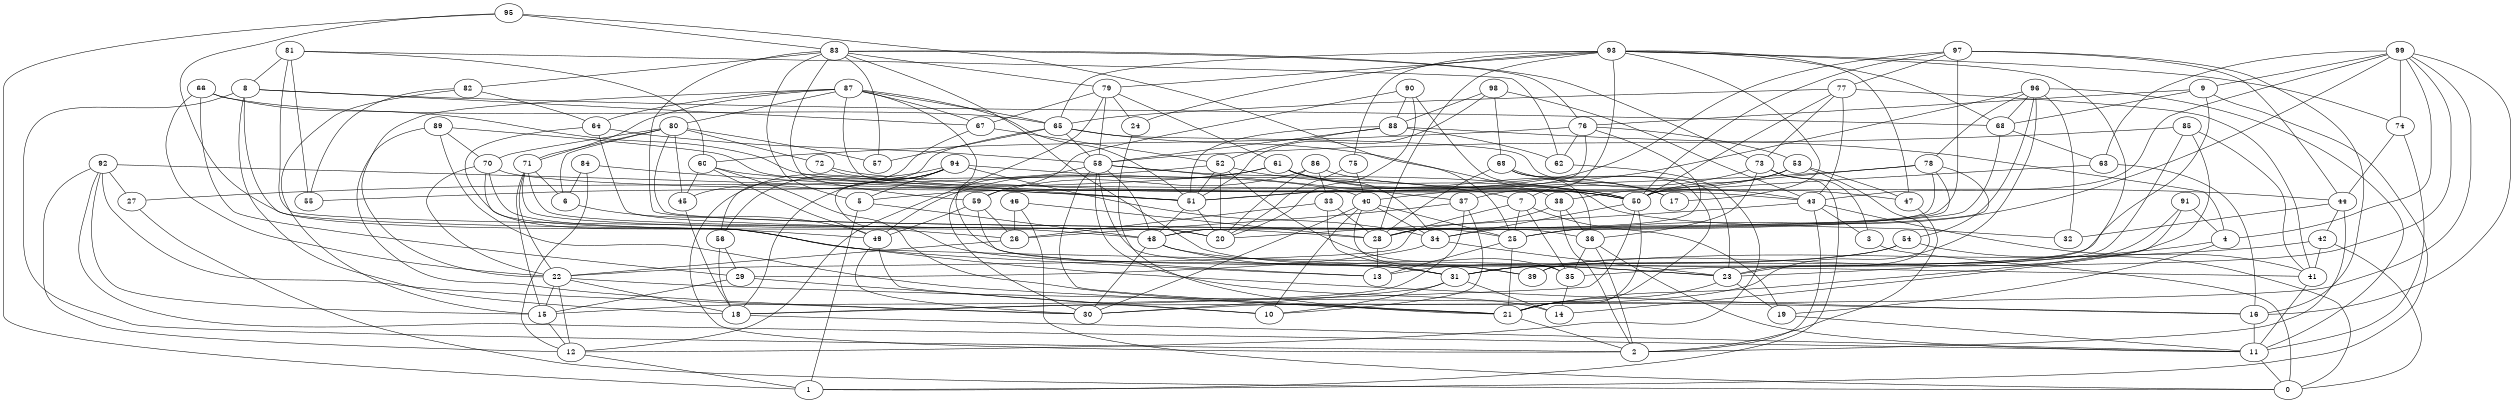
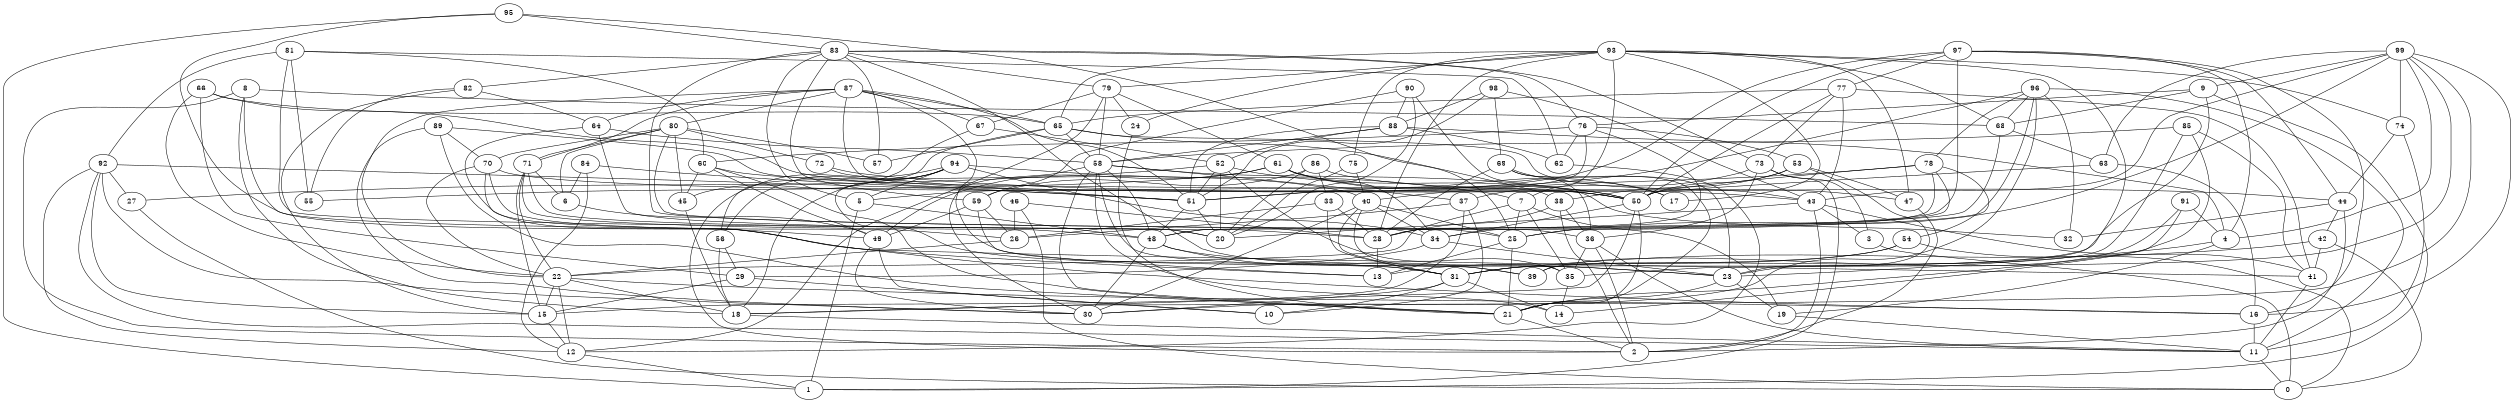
(268, 70) -> (175, 84)
none -> (2235, 91)
(613, 107) -> none
(1318, 250) -> (1368, 259)
